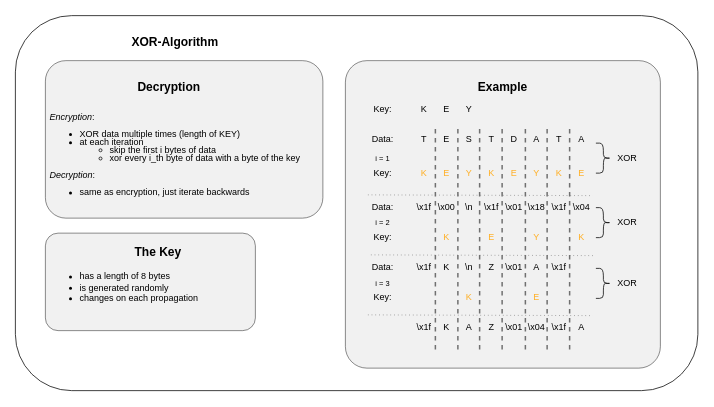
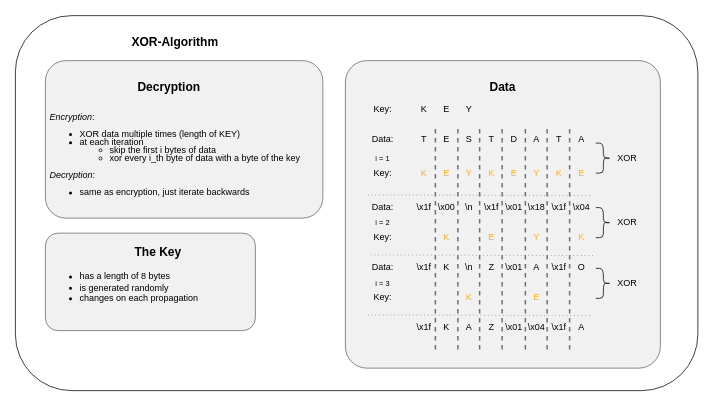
(503, 87) -> (503, 87)
none -> (582, 267)
